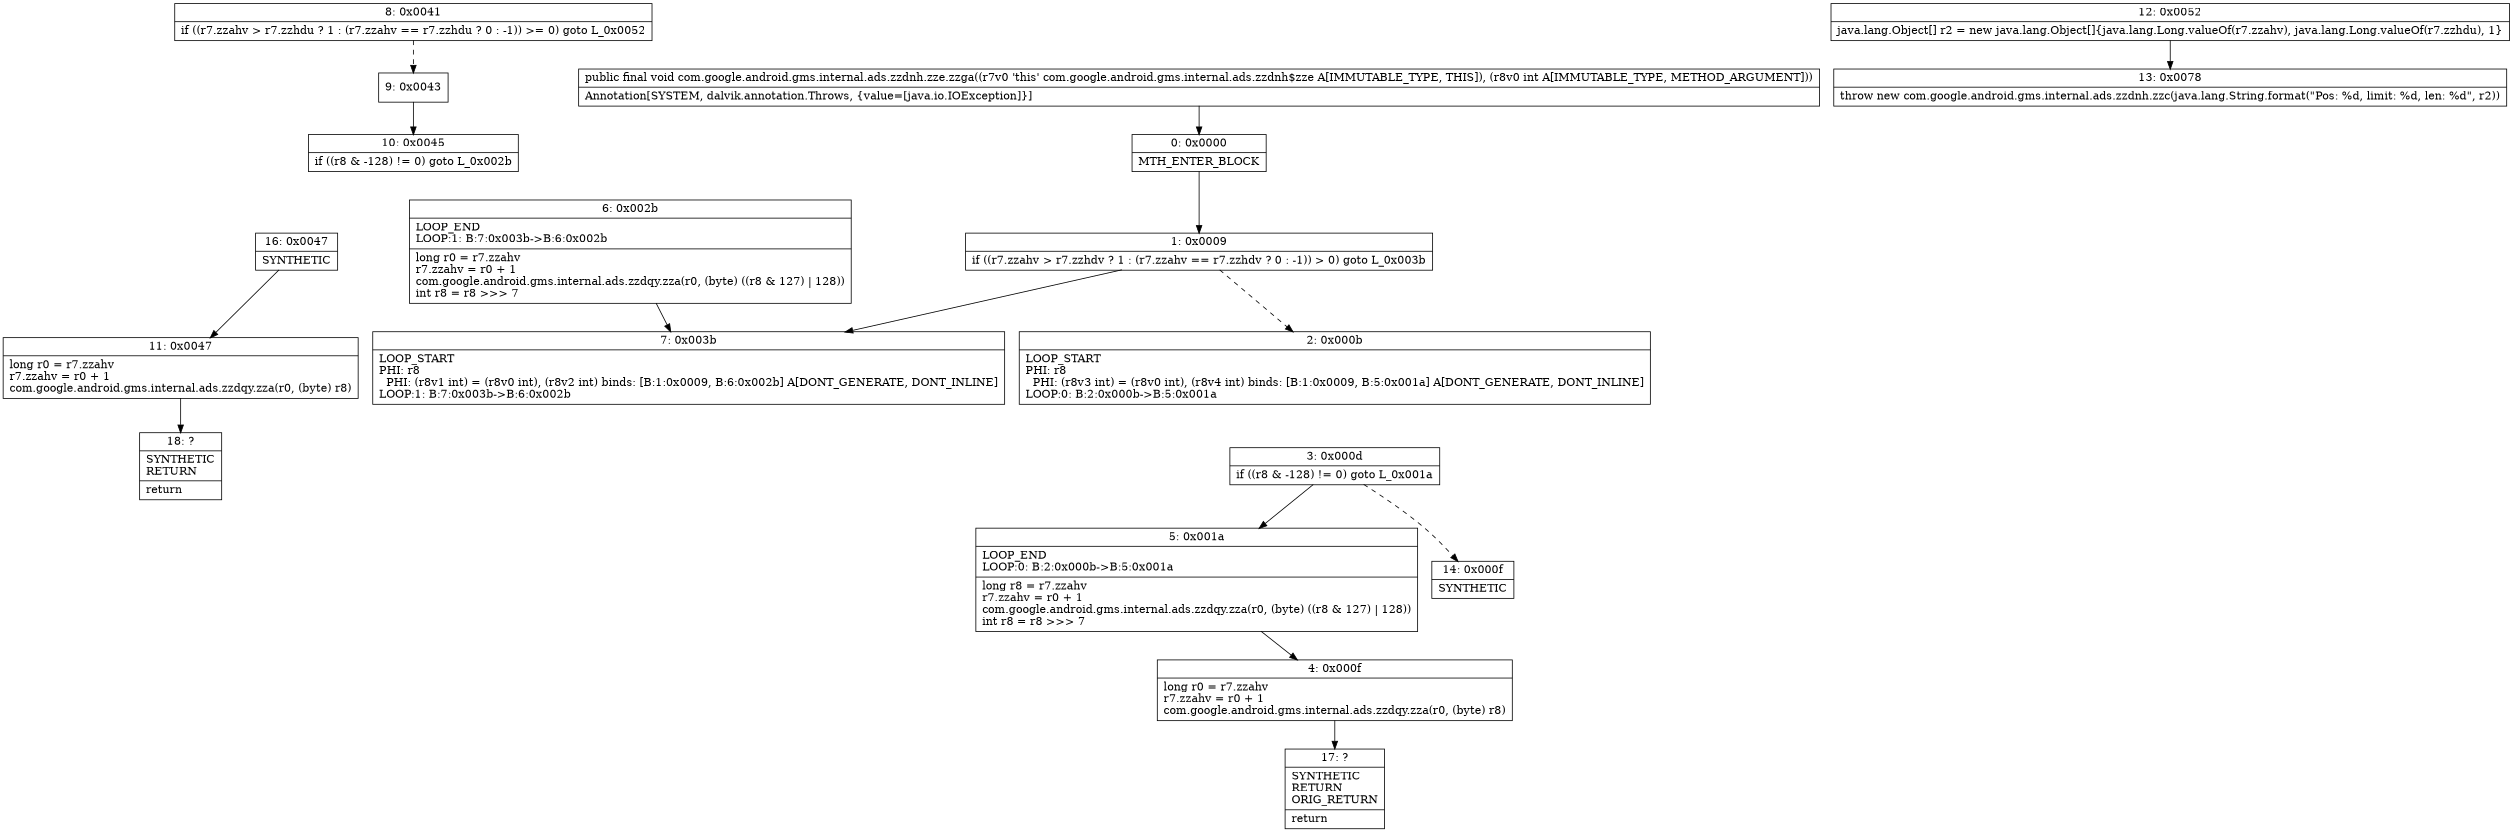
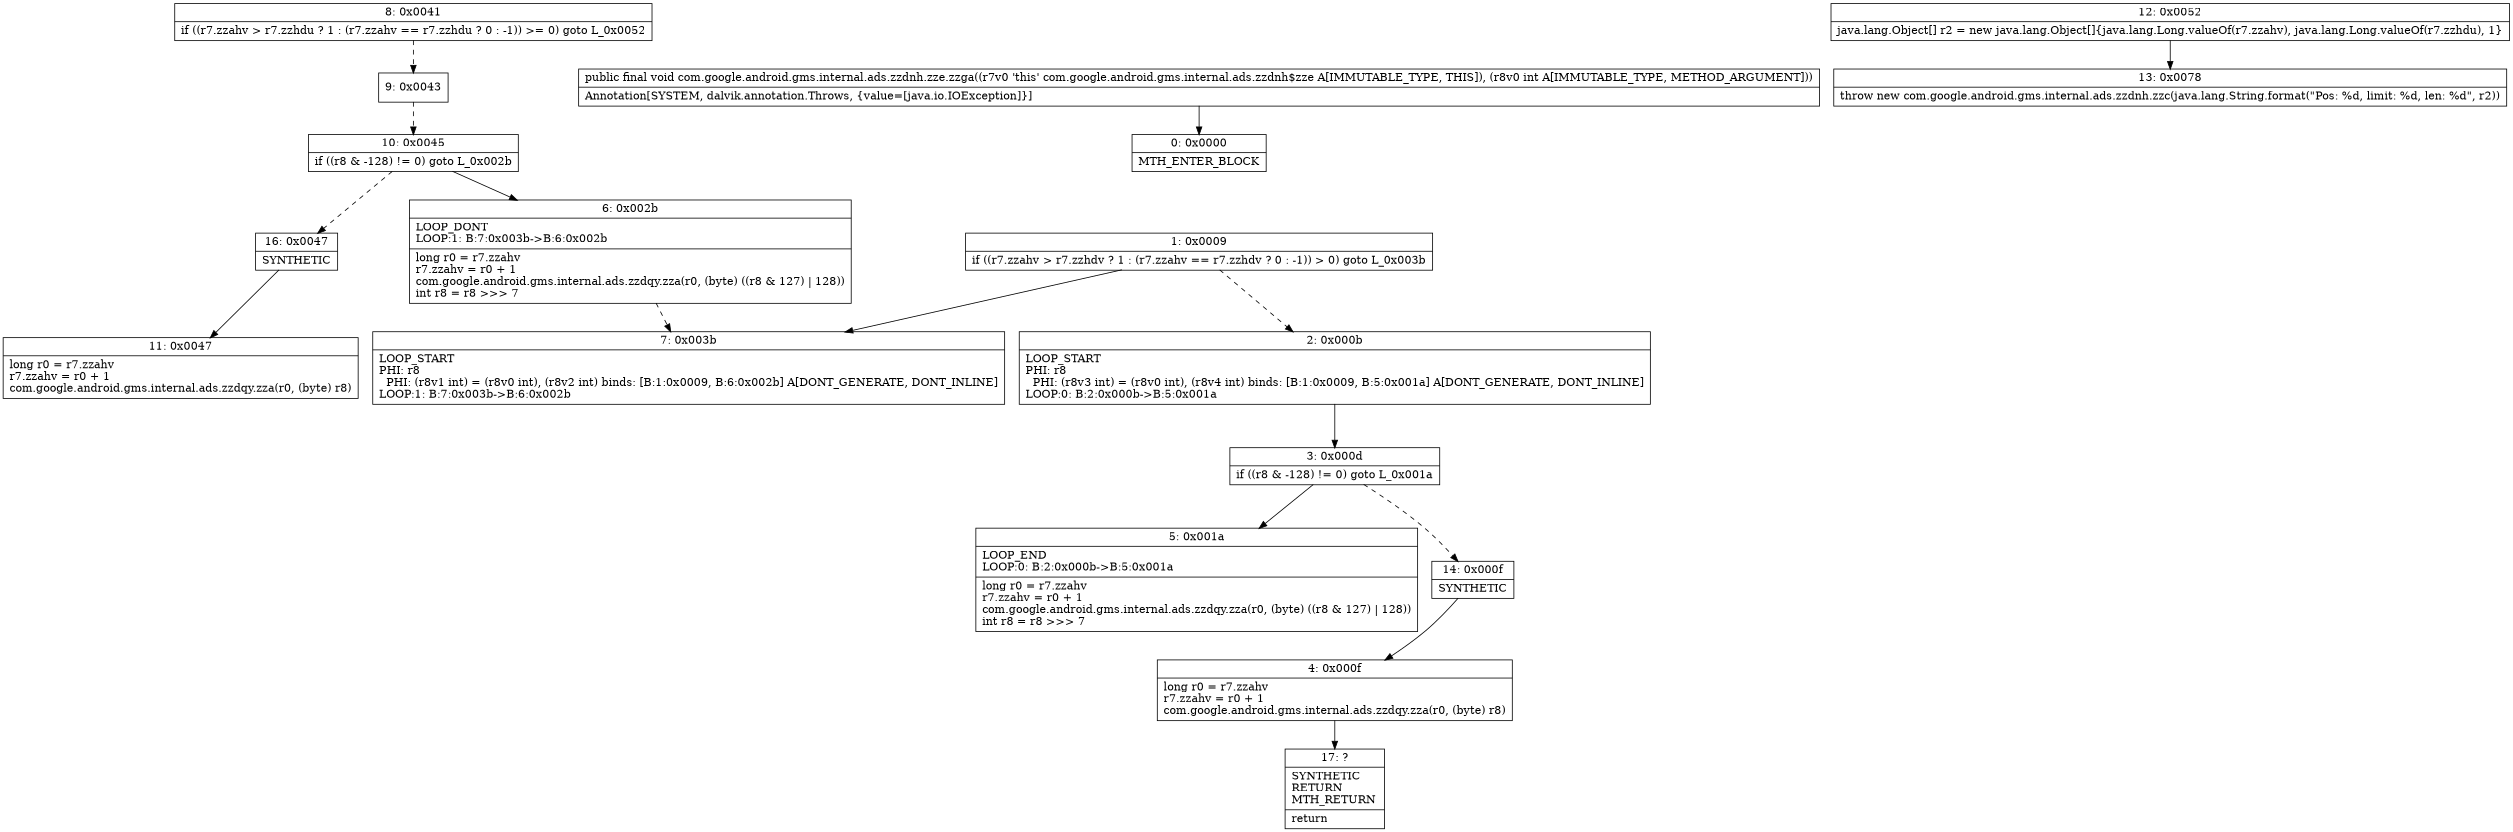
(413, 114) -> (413, 114)
none -> (481, 184)
(1199, 198) -> none
none -> (358, 200)
(448, 227) -> (452, 227)
(662, 314) -> (662, 314)
none -> (1335, 422)
(181, 466) -> none
(1035, 586) -> (1035, 586)
(1276, 643) -> (1427, 630)
(1335, 800) -> (1334, 800)
